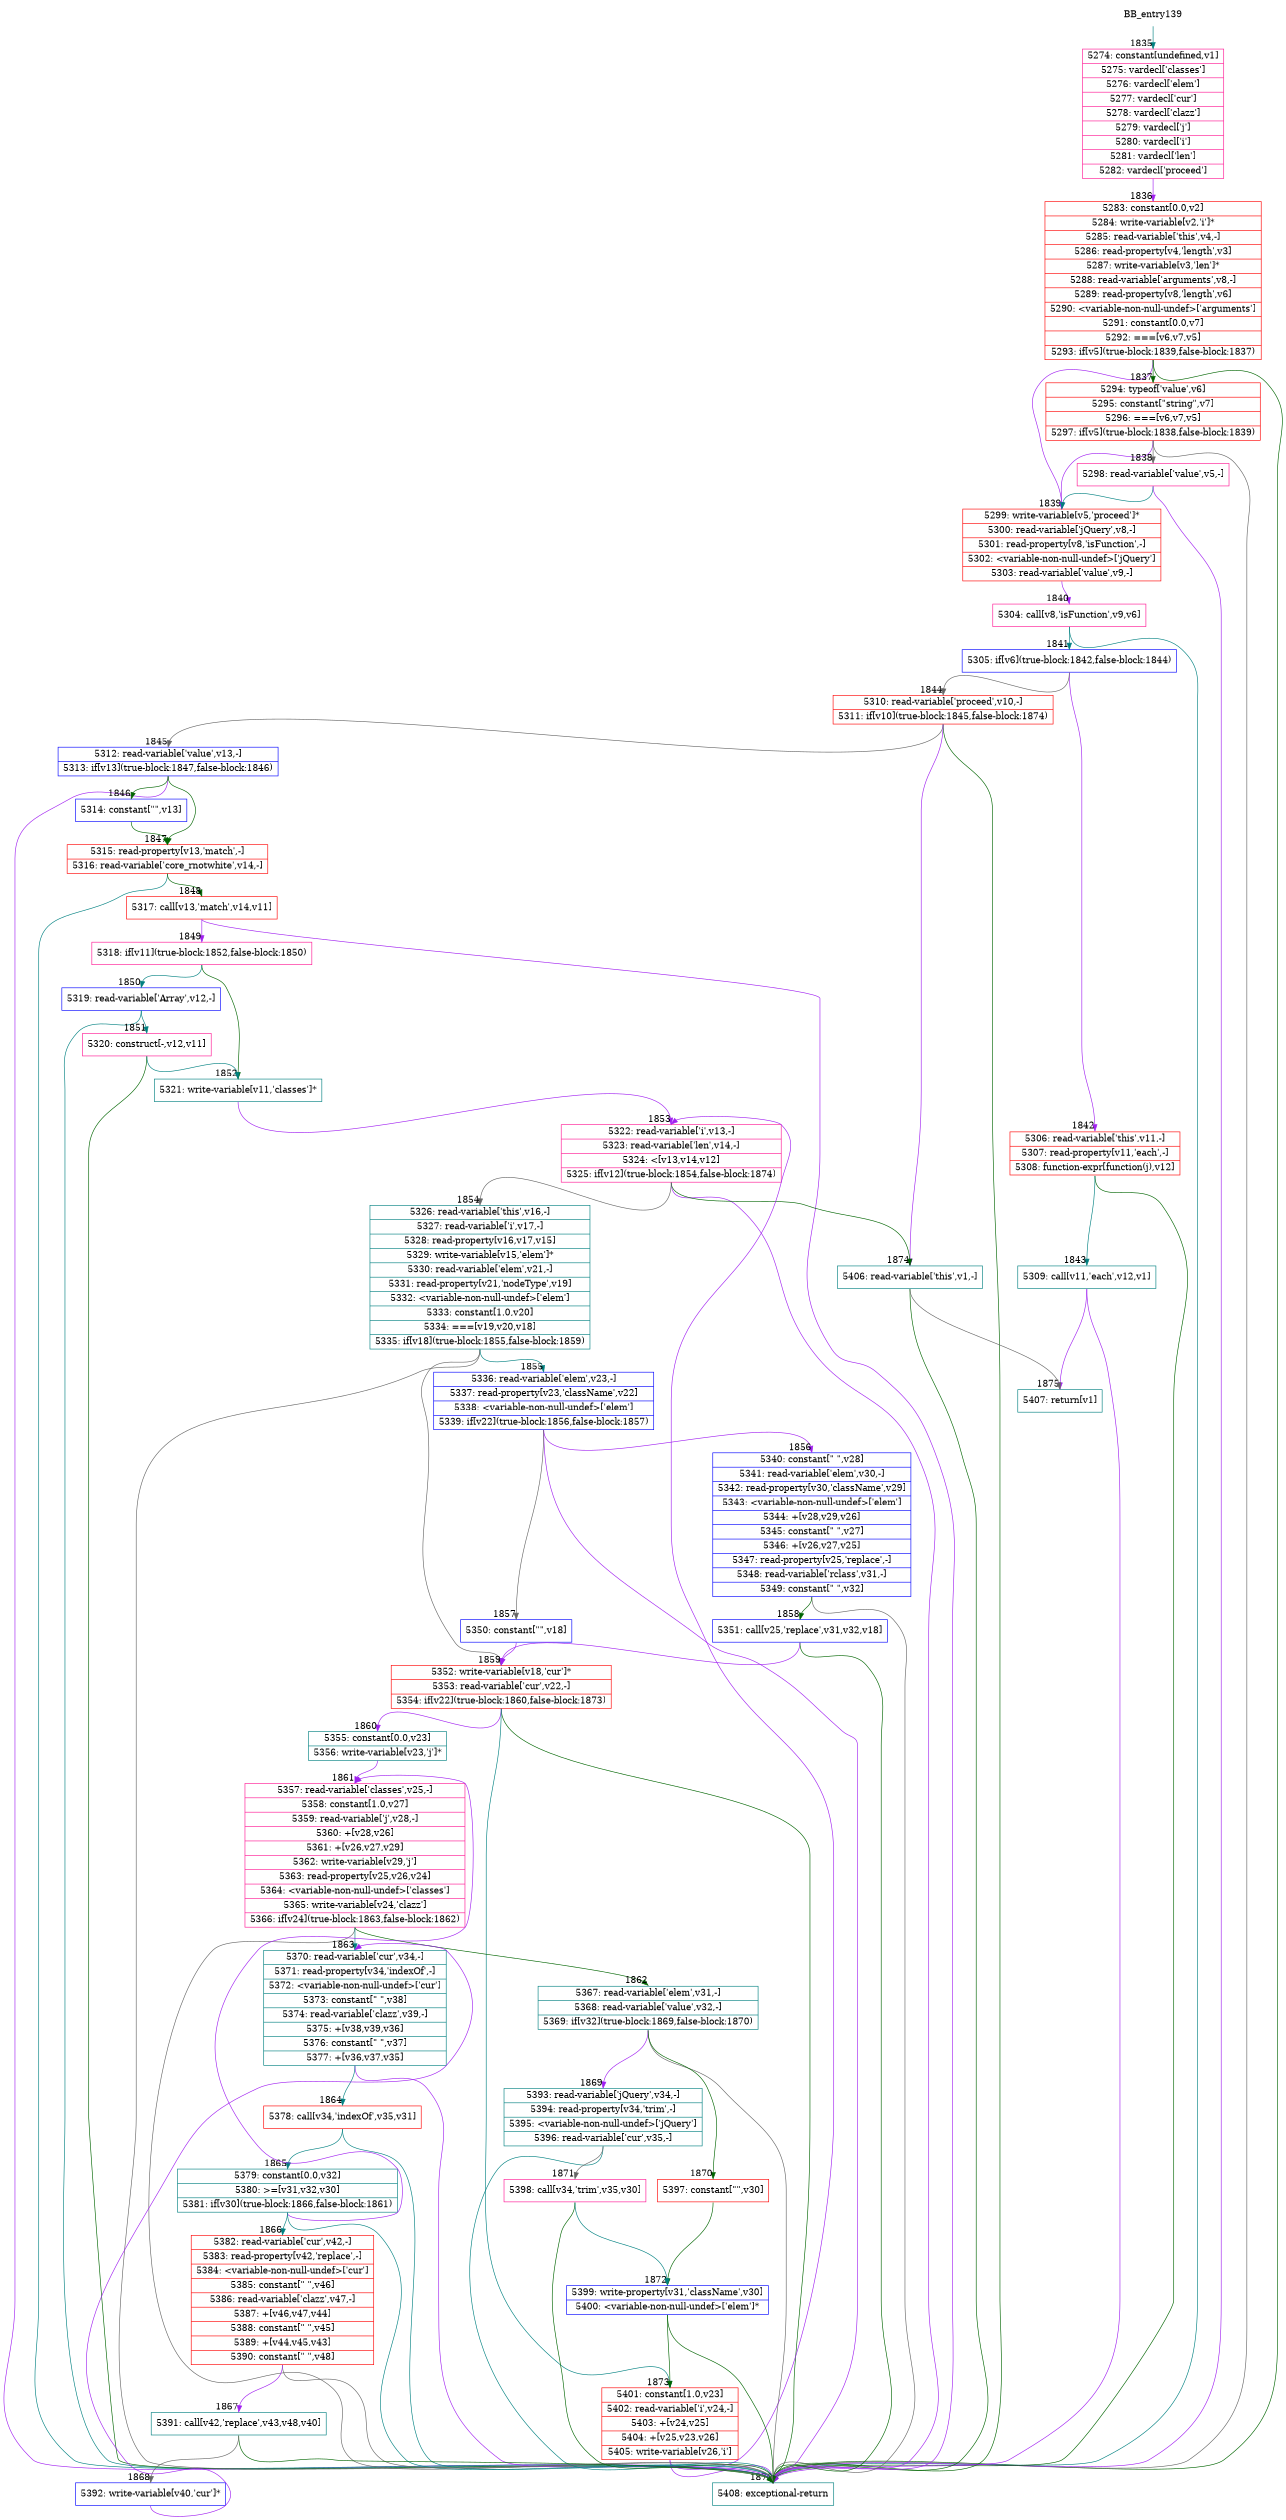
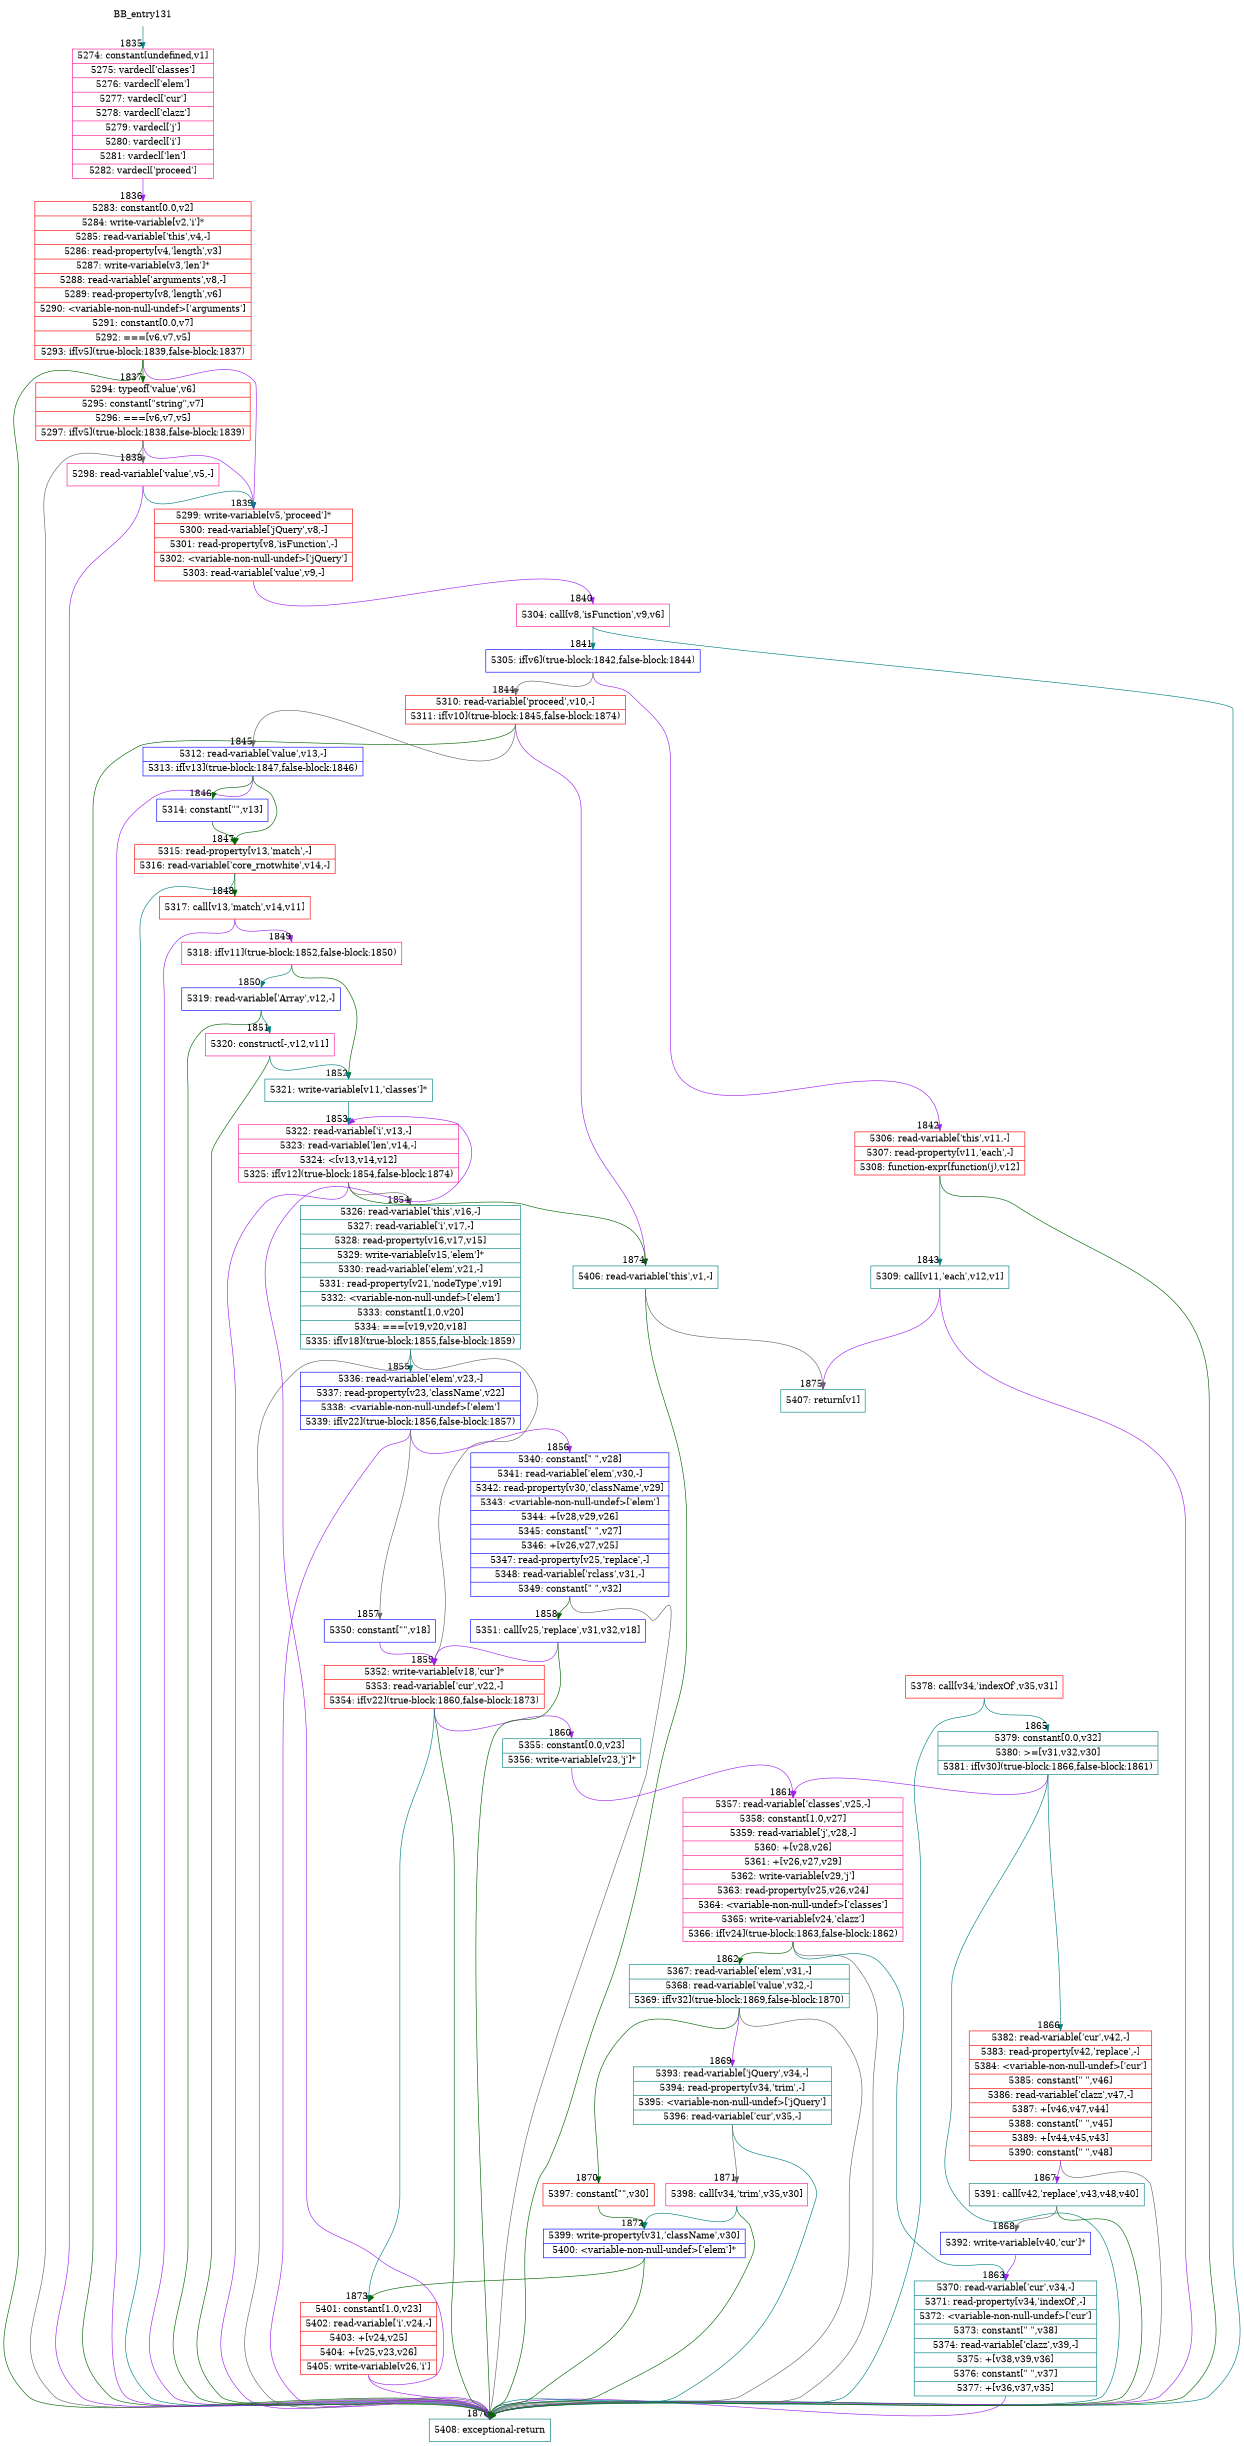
(1153, 15) -> (143, 15)
(452, 1114) -> (349, 1110)
(65, 2043) -> (188, 1827)
(348, 2086) -> none
